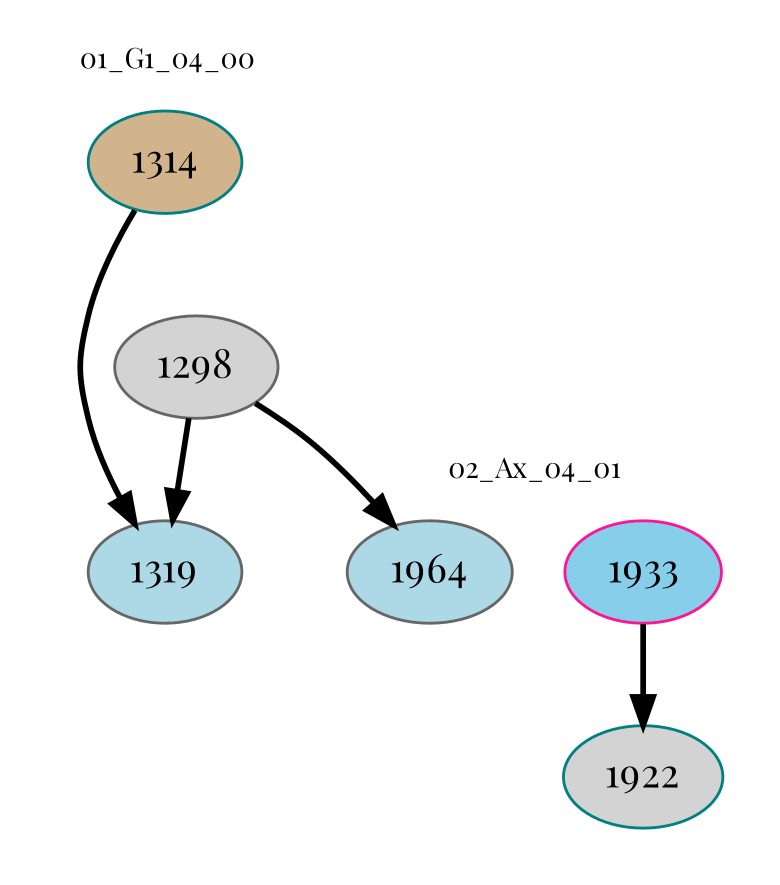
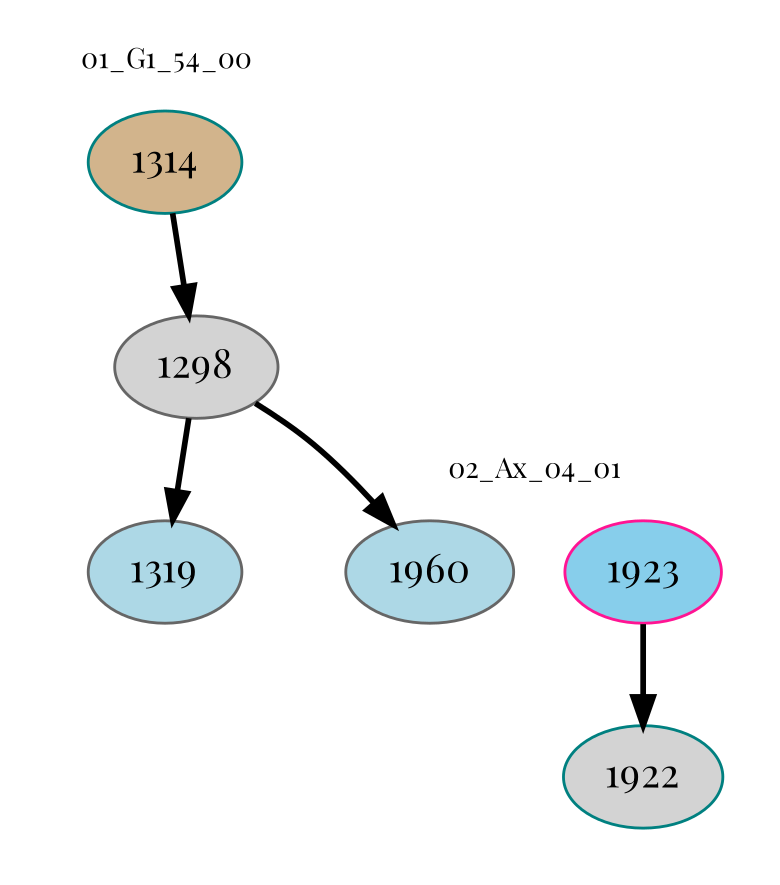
(168, 61) -> (168, 61)
(81, 353) -> (178, 250)
(430, 572) -> (430, 572)
(643, 572) -> (643, 572)
